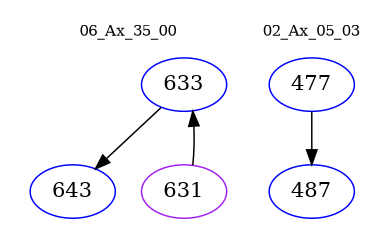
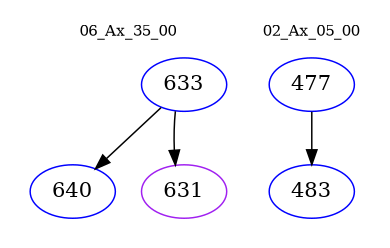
(312, 32) -> (312, 32)
(194, 146) -> (174, 131)
(73, 192) -> (73, 192)
(312, 192) -> (312, 192)
